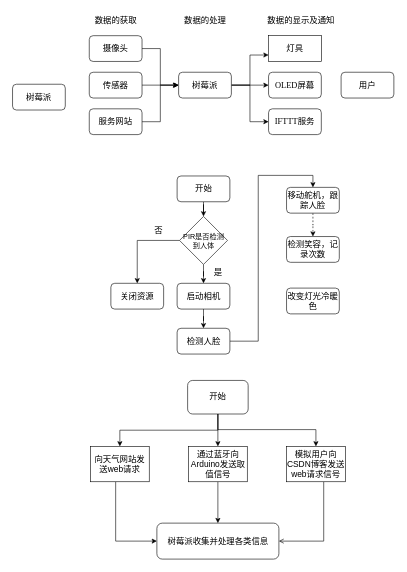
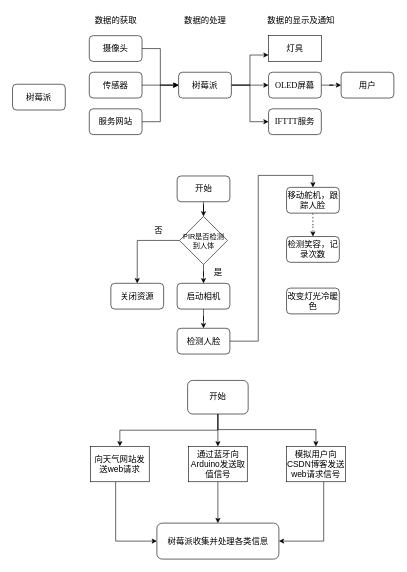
none -> (330, 85)
(283, 542) -> (284, 542)
